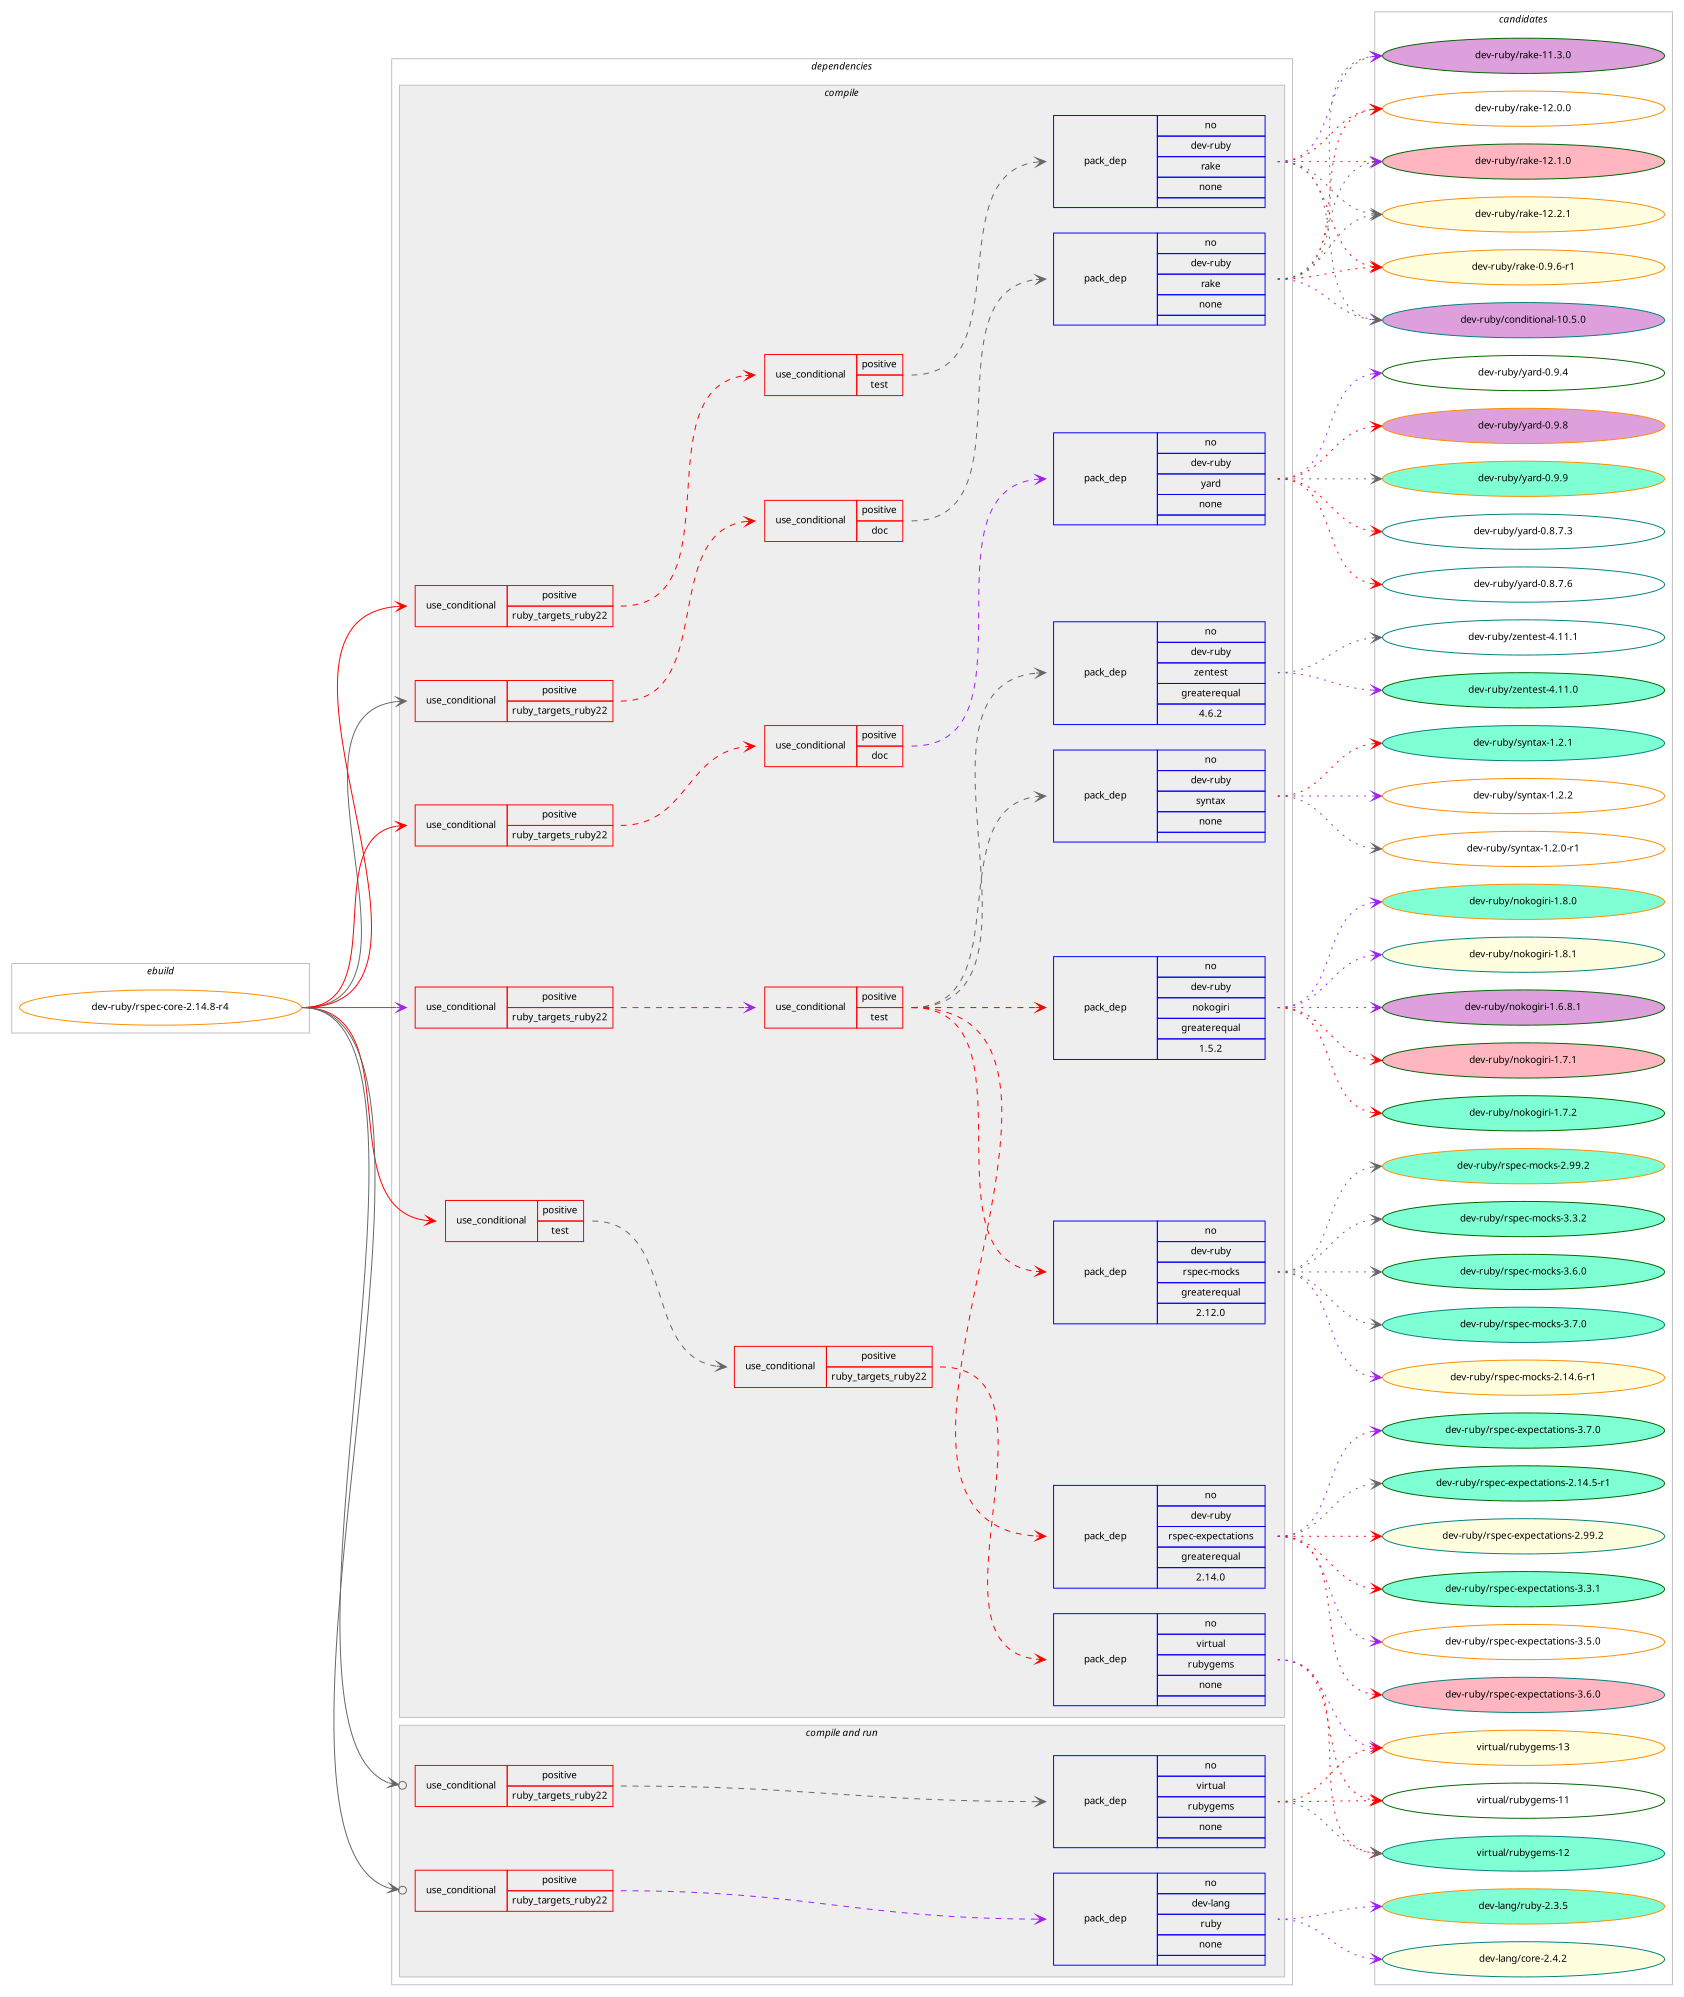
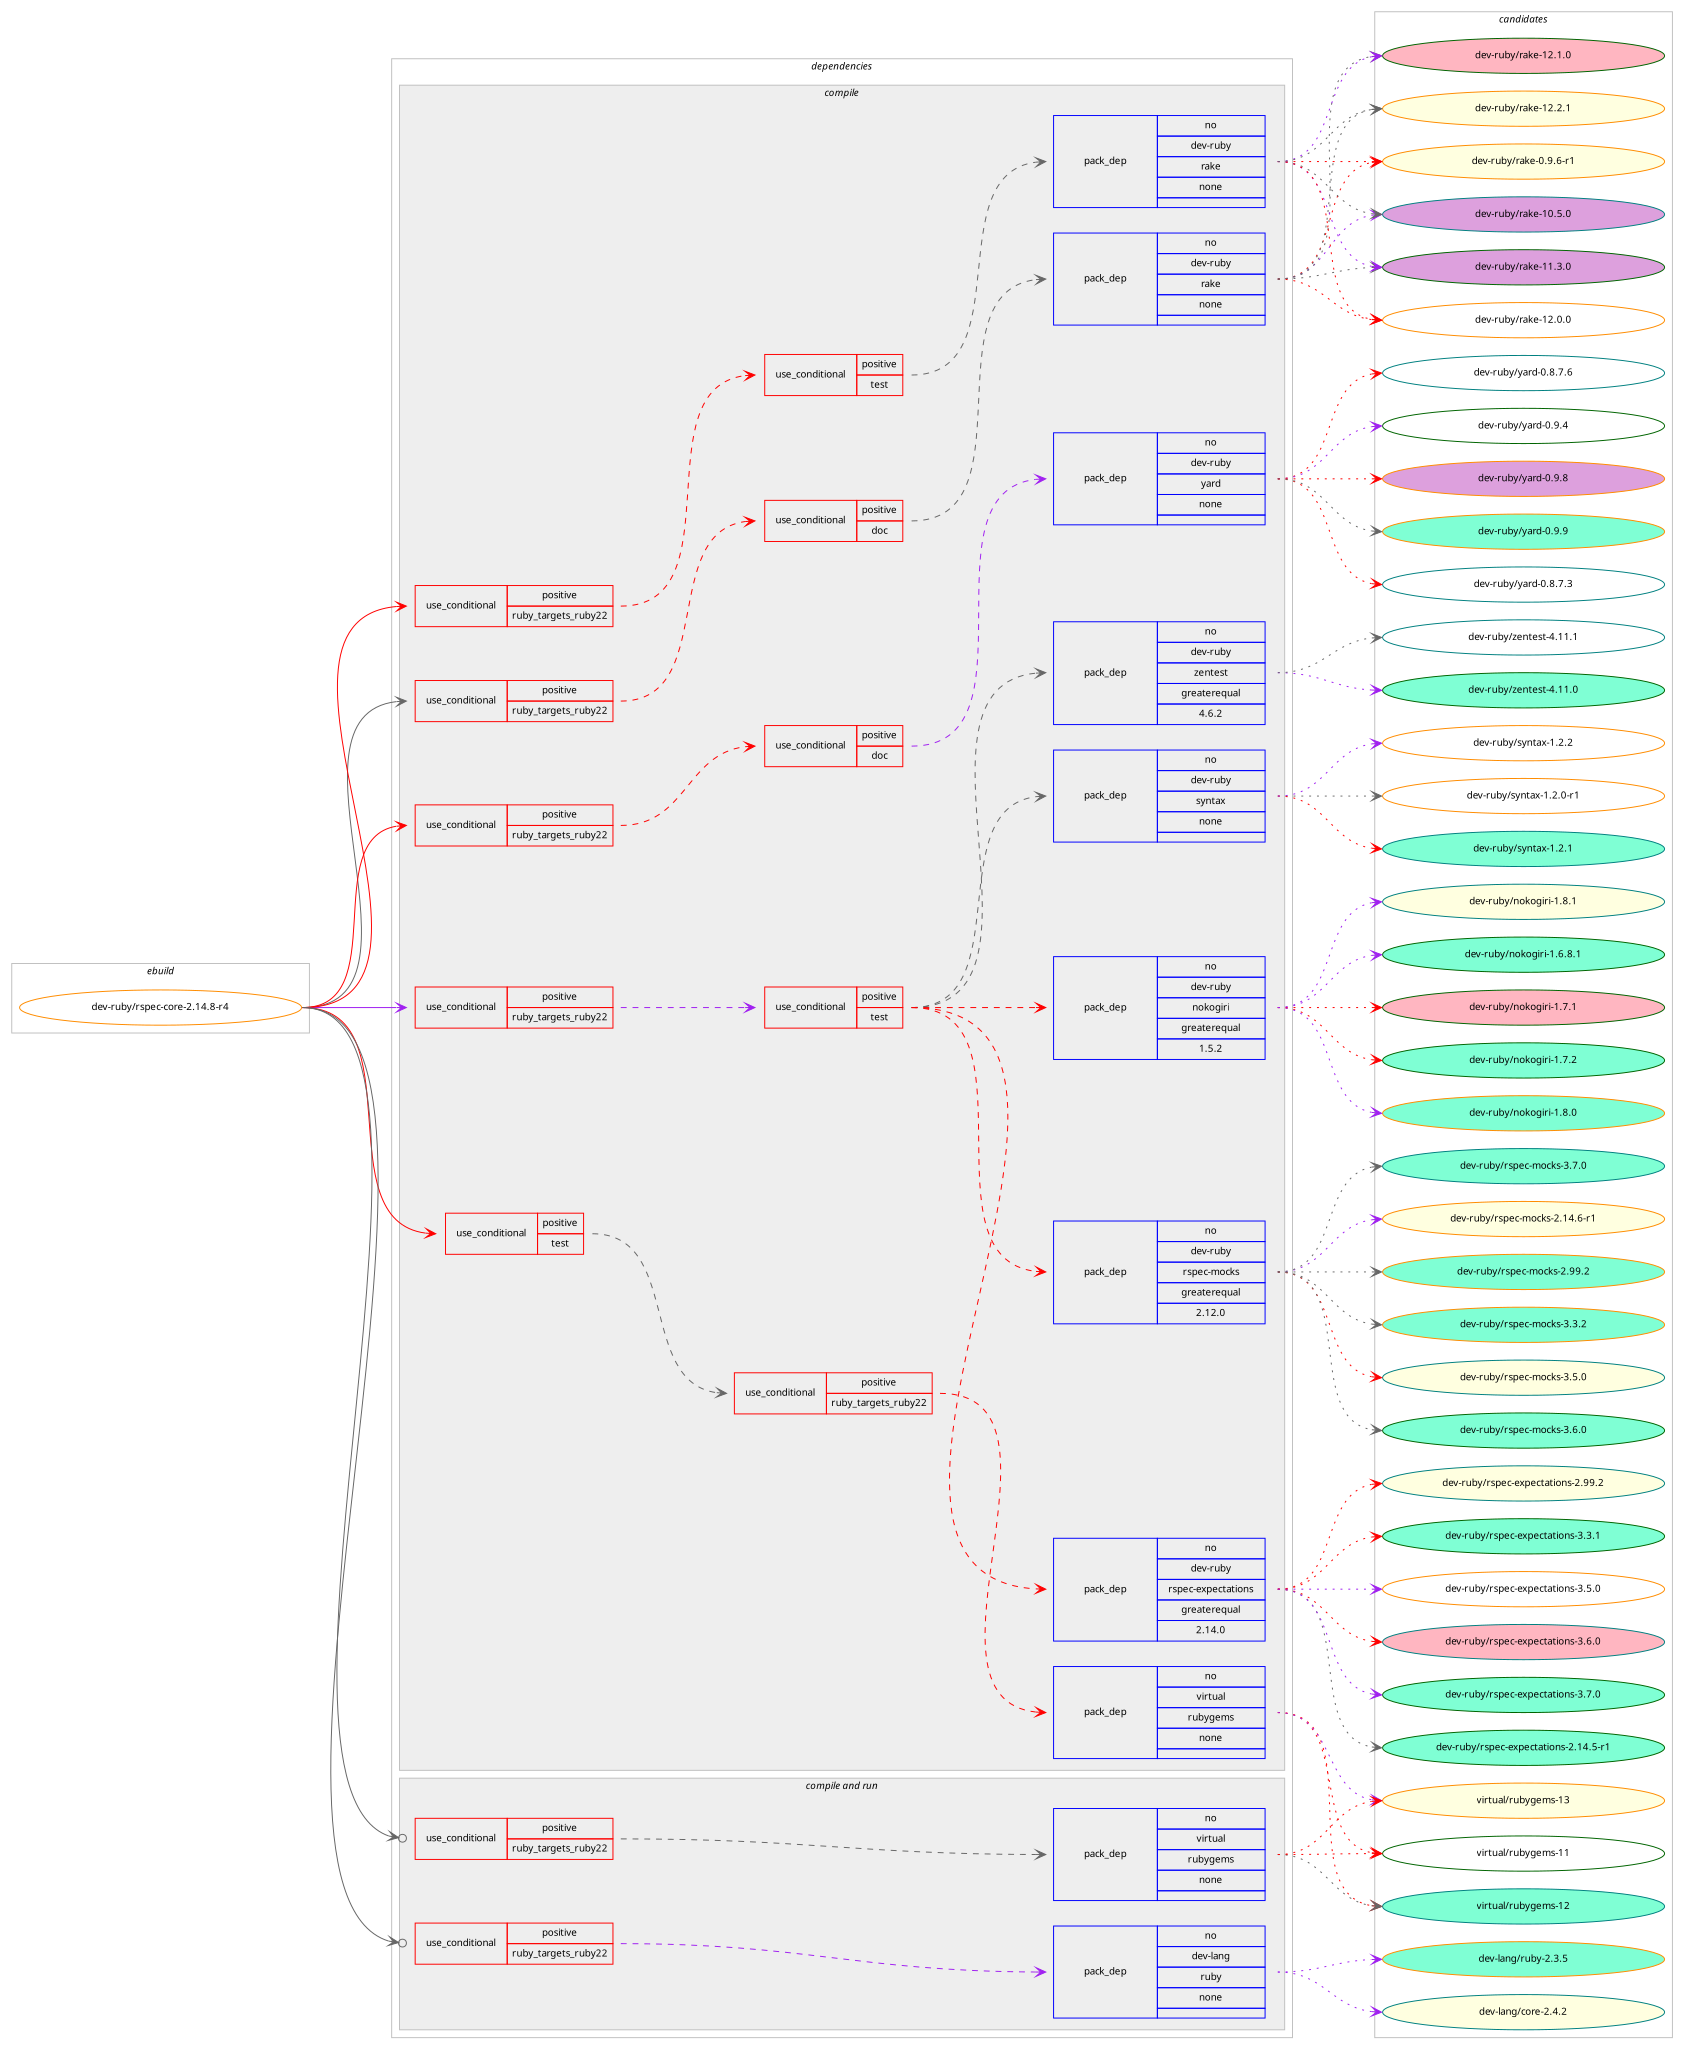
(1524, 320) -> (1524, 214)
(1524, 1008) -> (1524, 955)
(1524, 1219) -> (1524, 1325)
none -> (1524, 1378)
